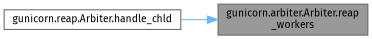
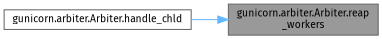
(92, 20) -> (98, 20)
